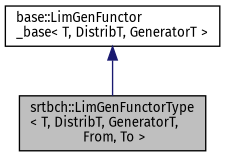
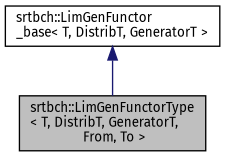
(113, 26) -> (113, 26)
